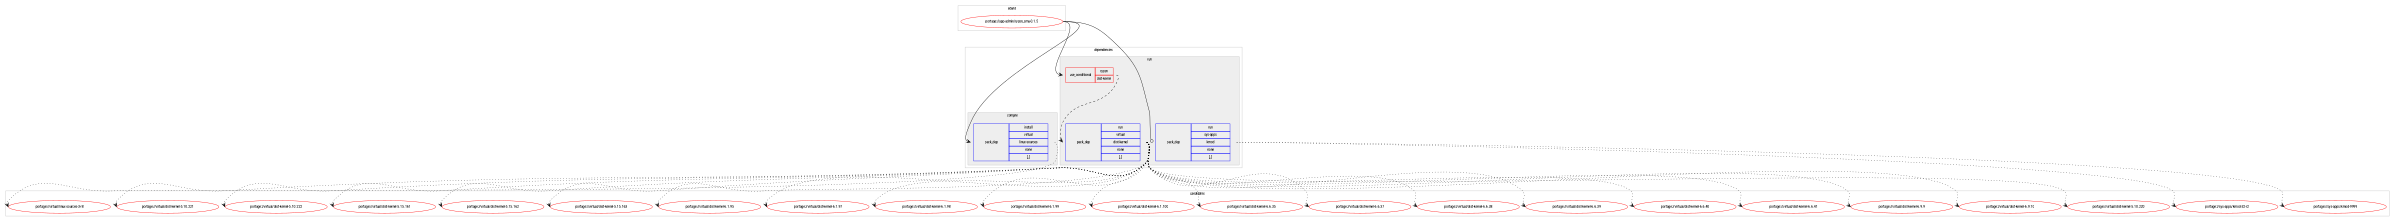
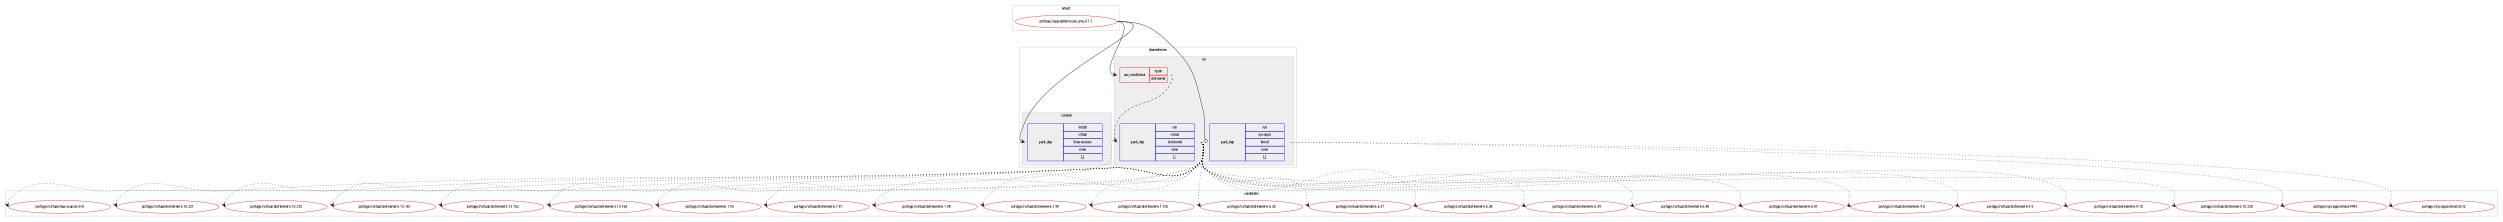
none -> (1902, 207)
